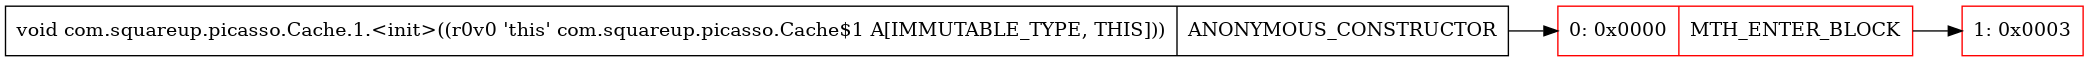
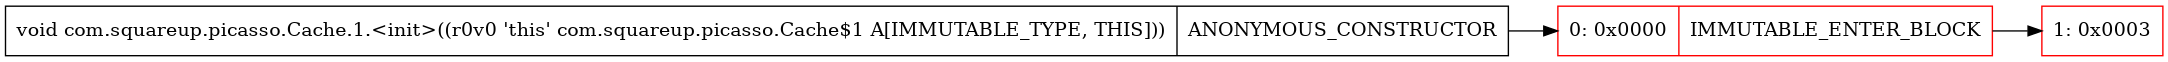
(1796, 30) -> (1836, 30)
